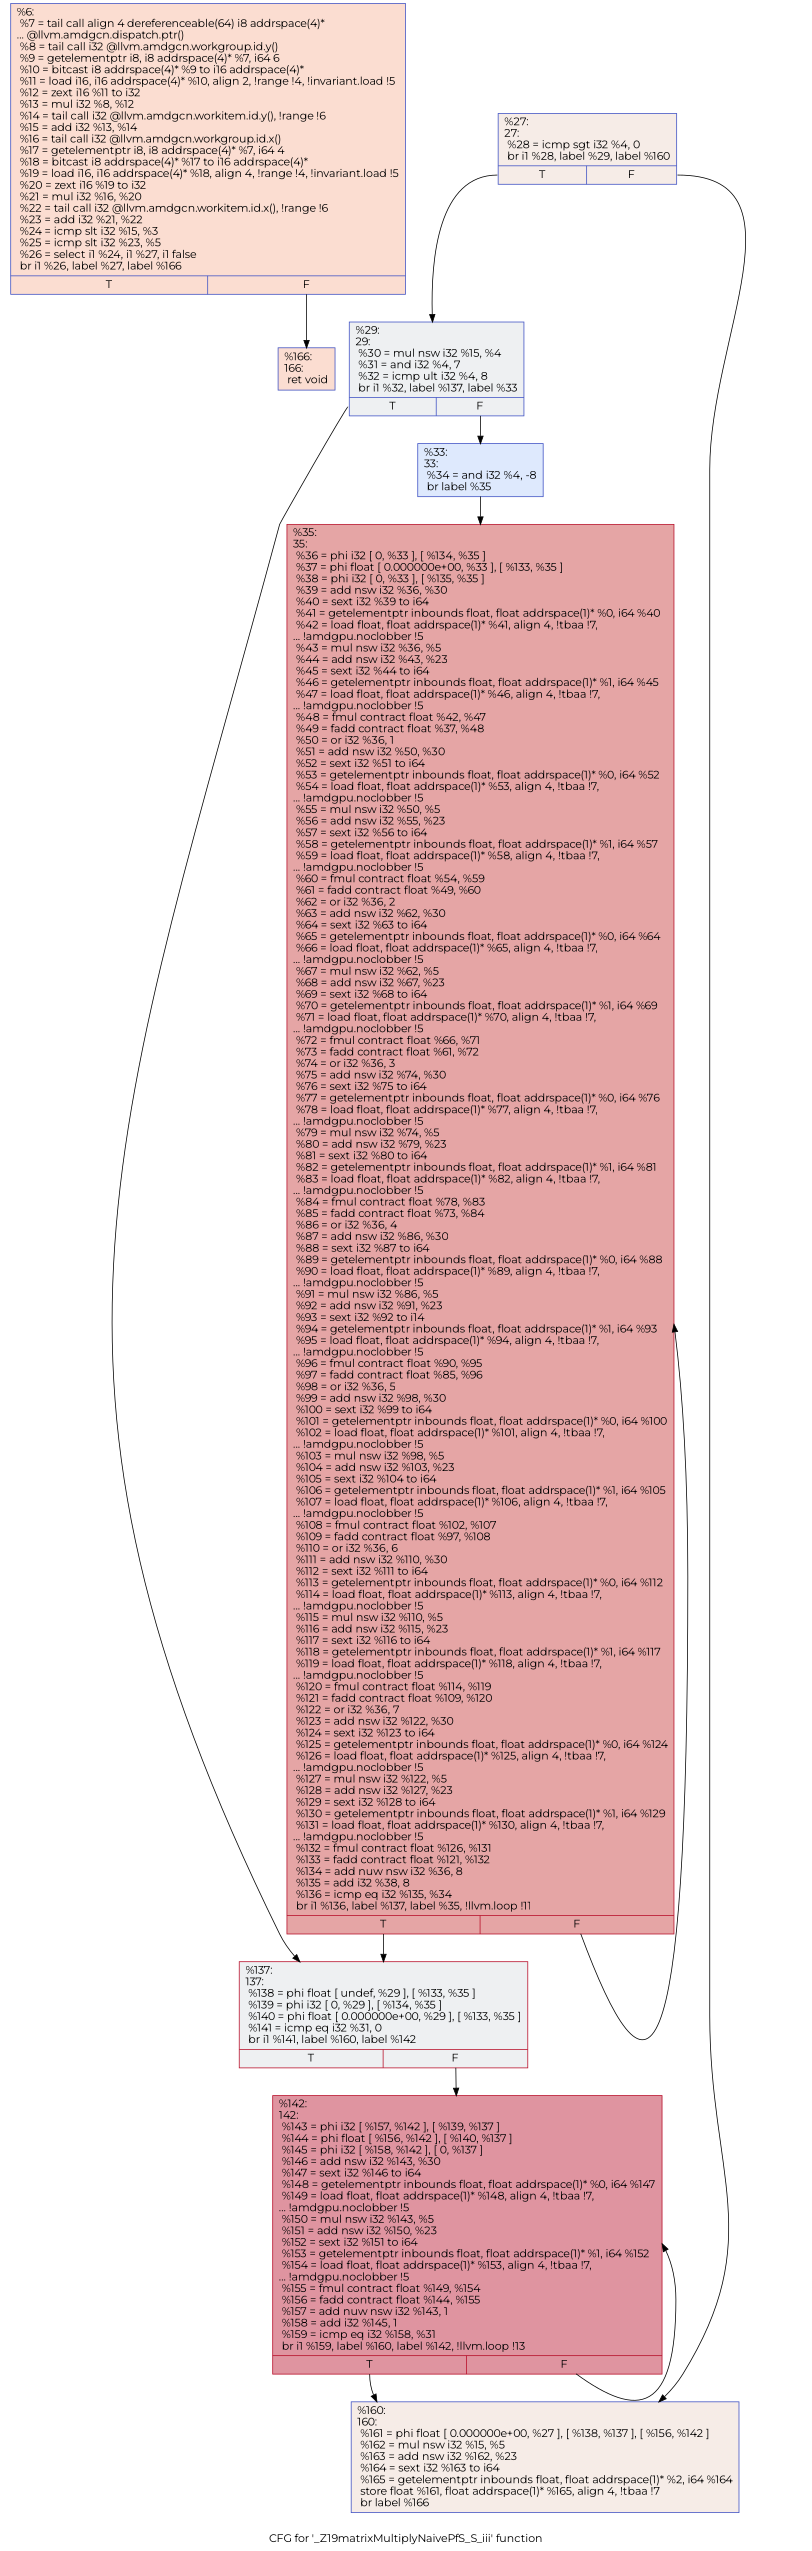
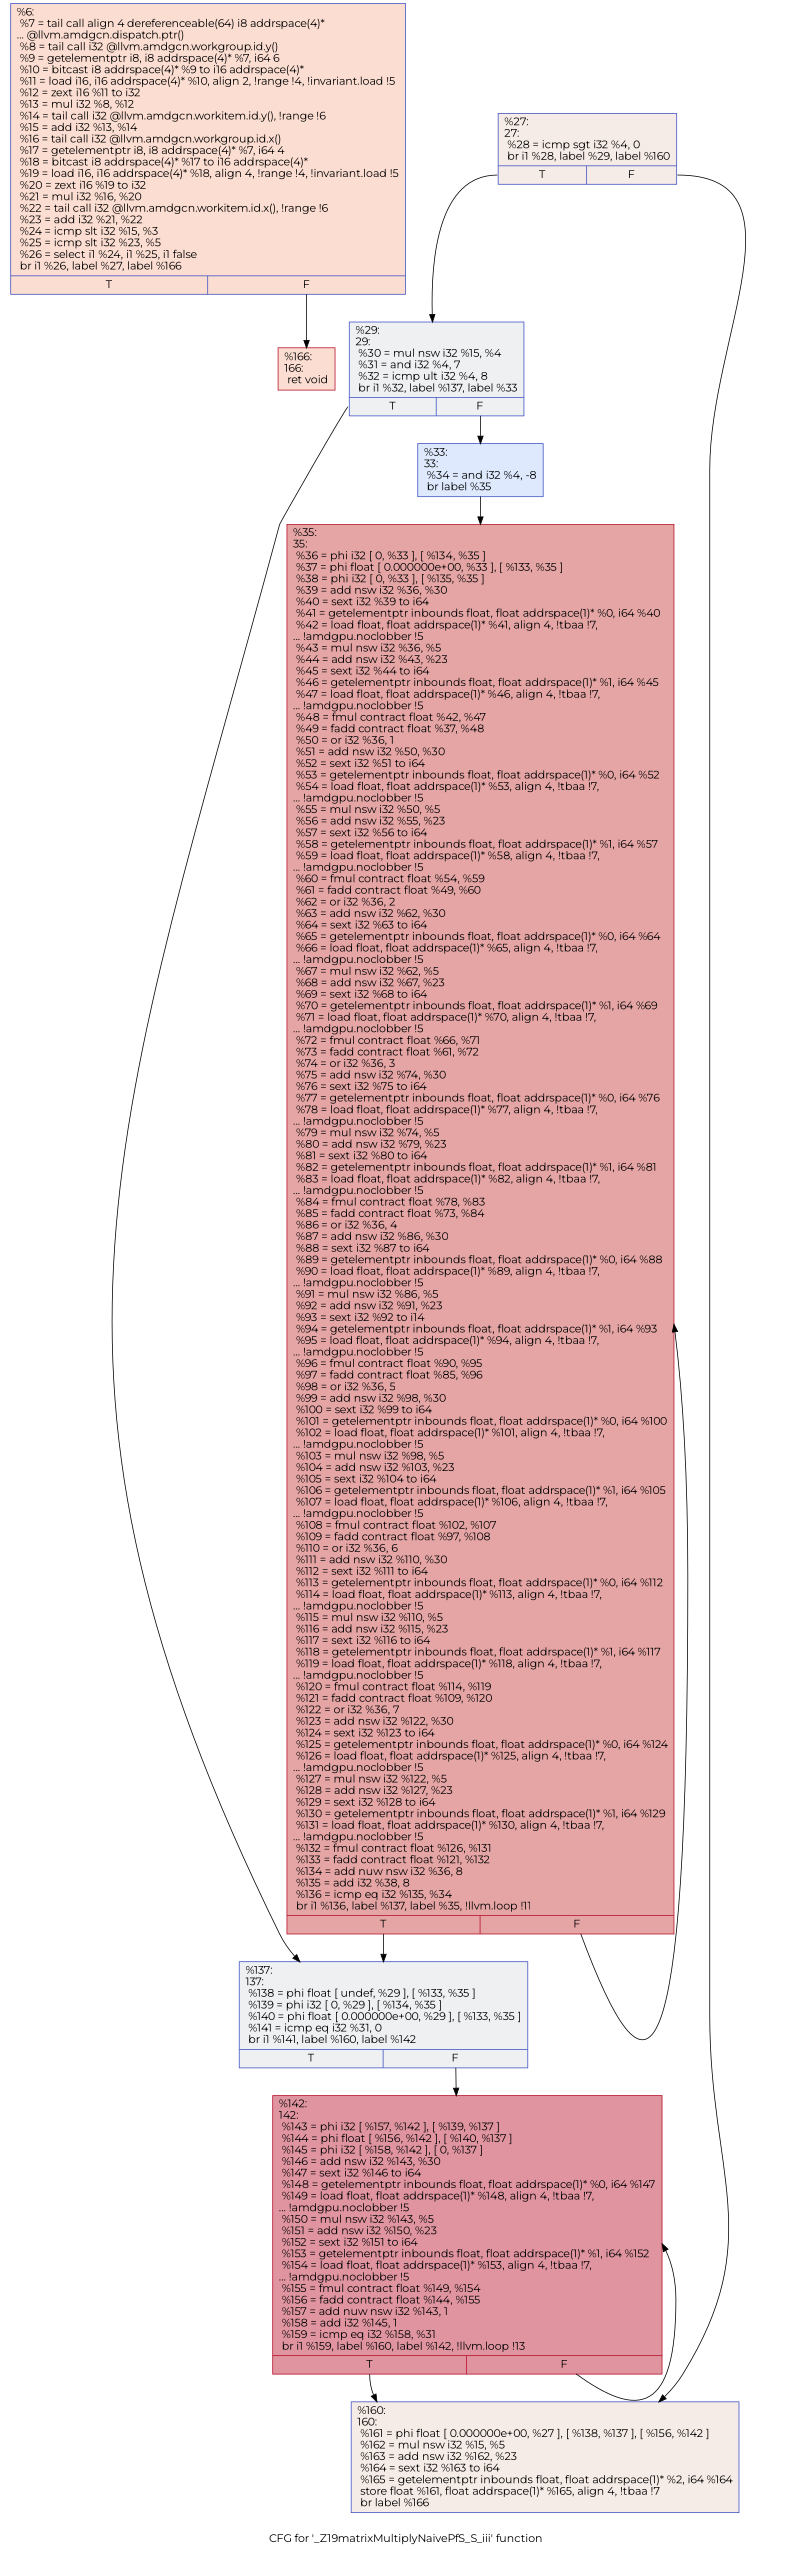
(107, 255) -> (107, 255)
(307, 369) -> (307, 369)
(384, 2015) -> (384, 2015)
